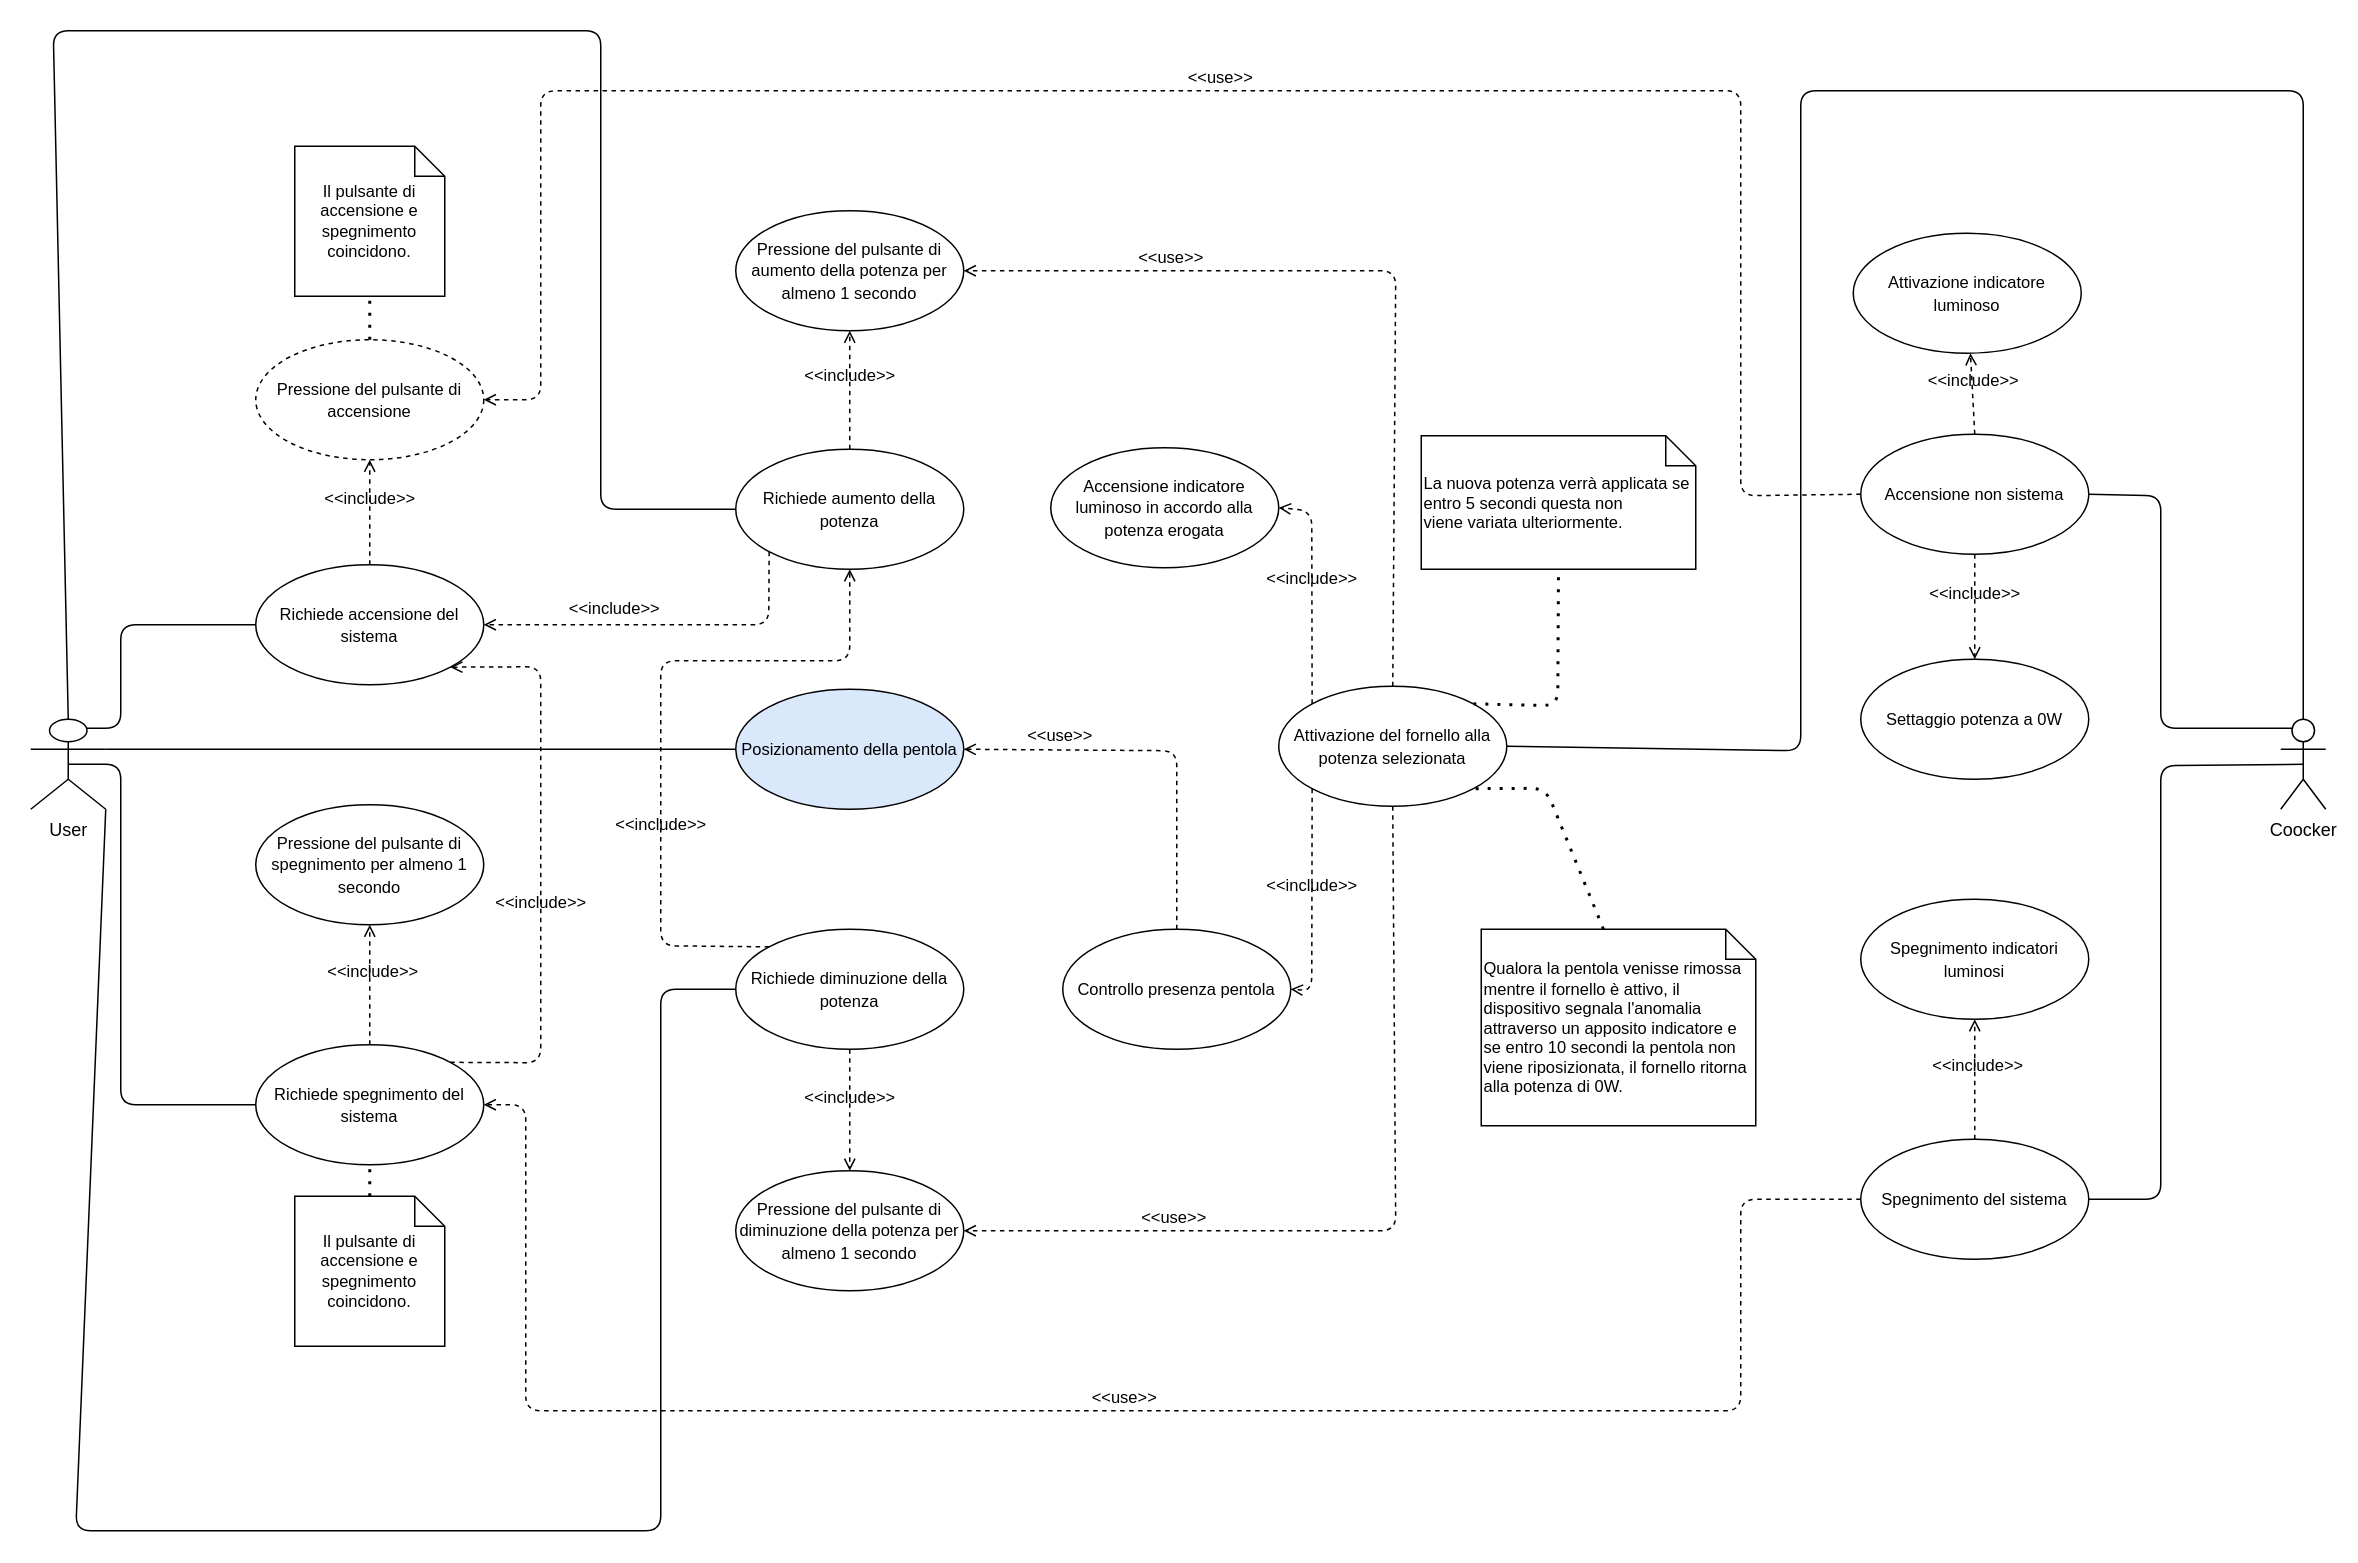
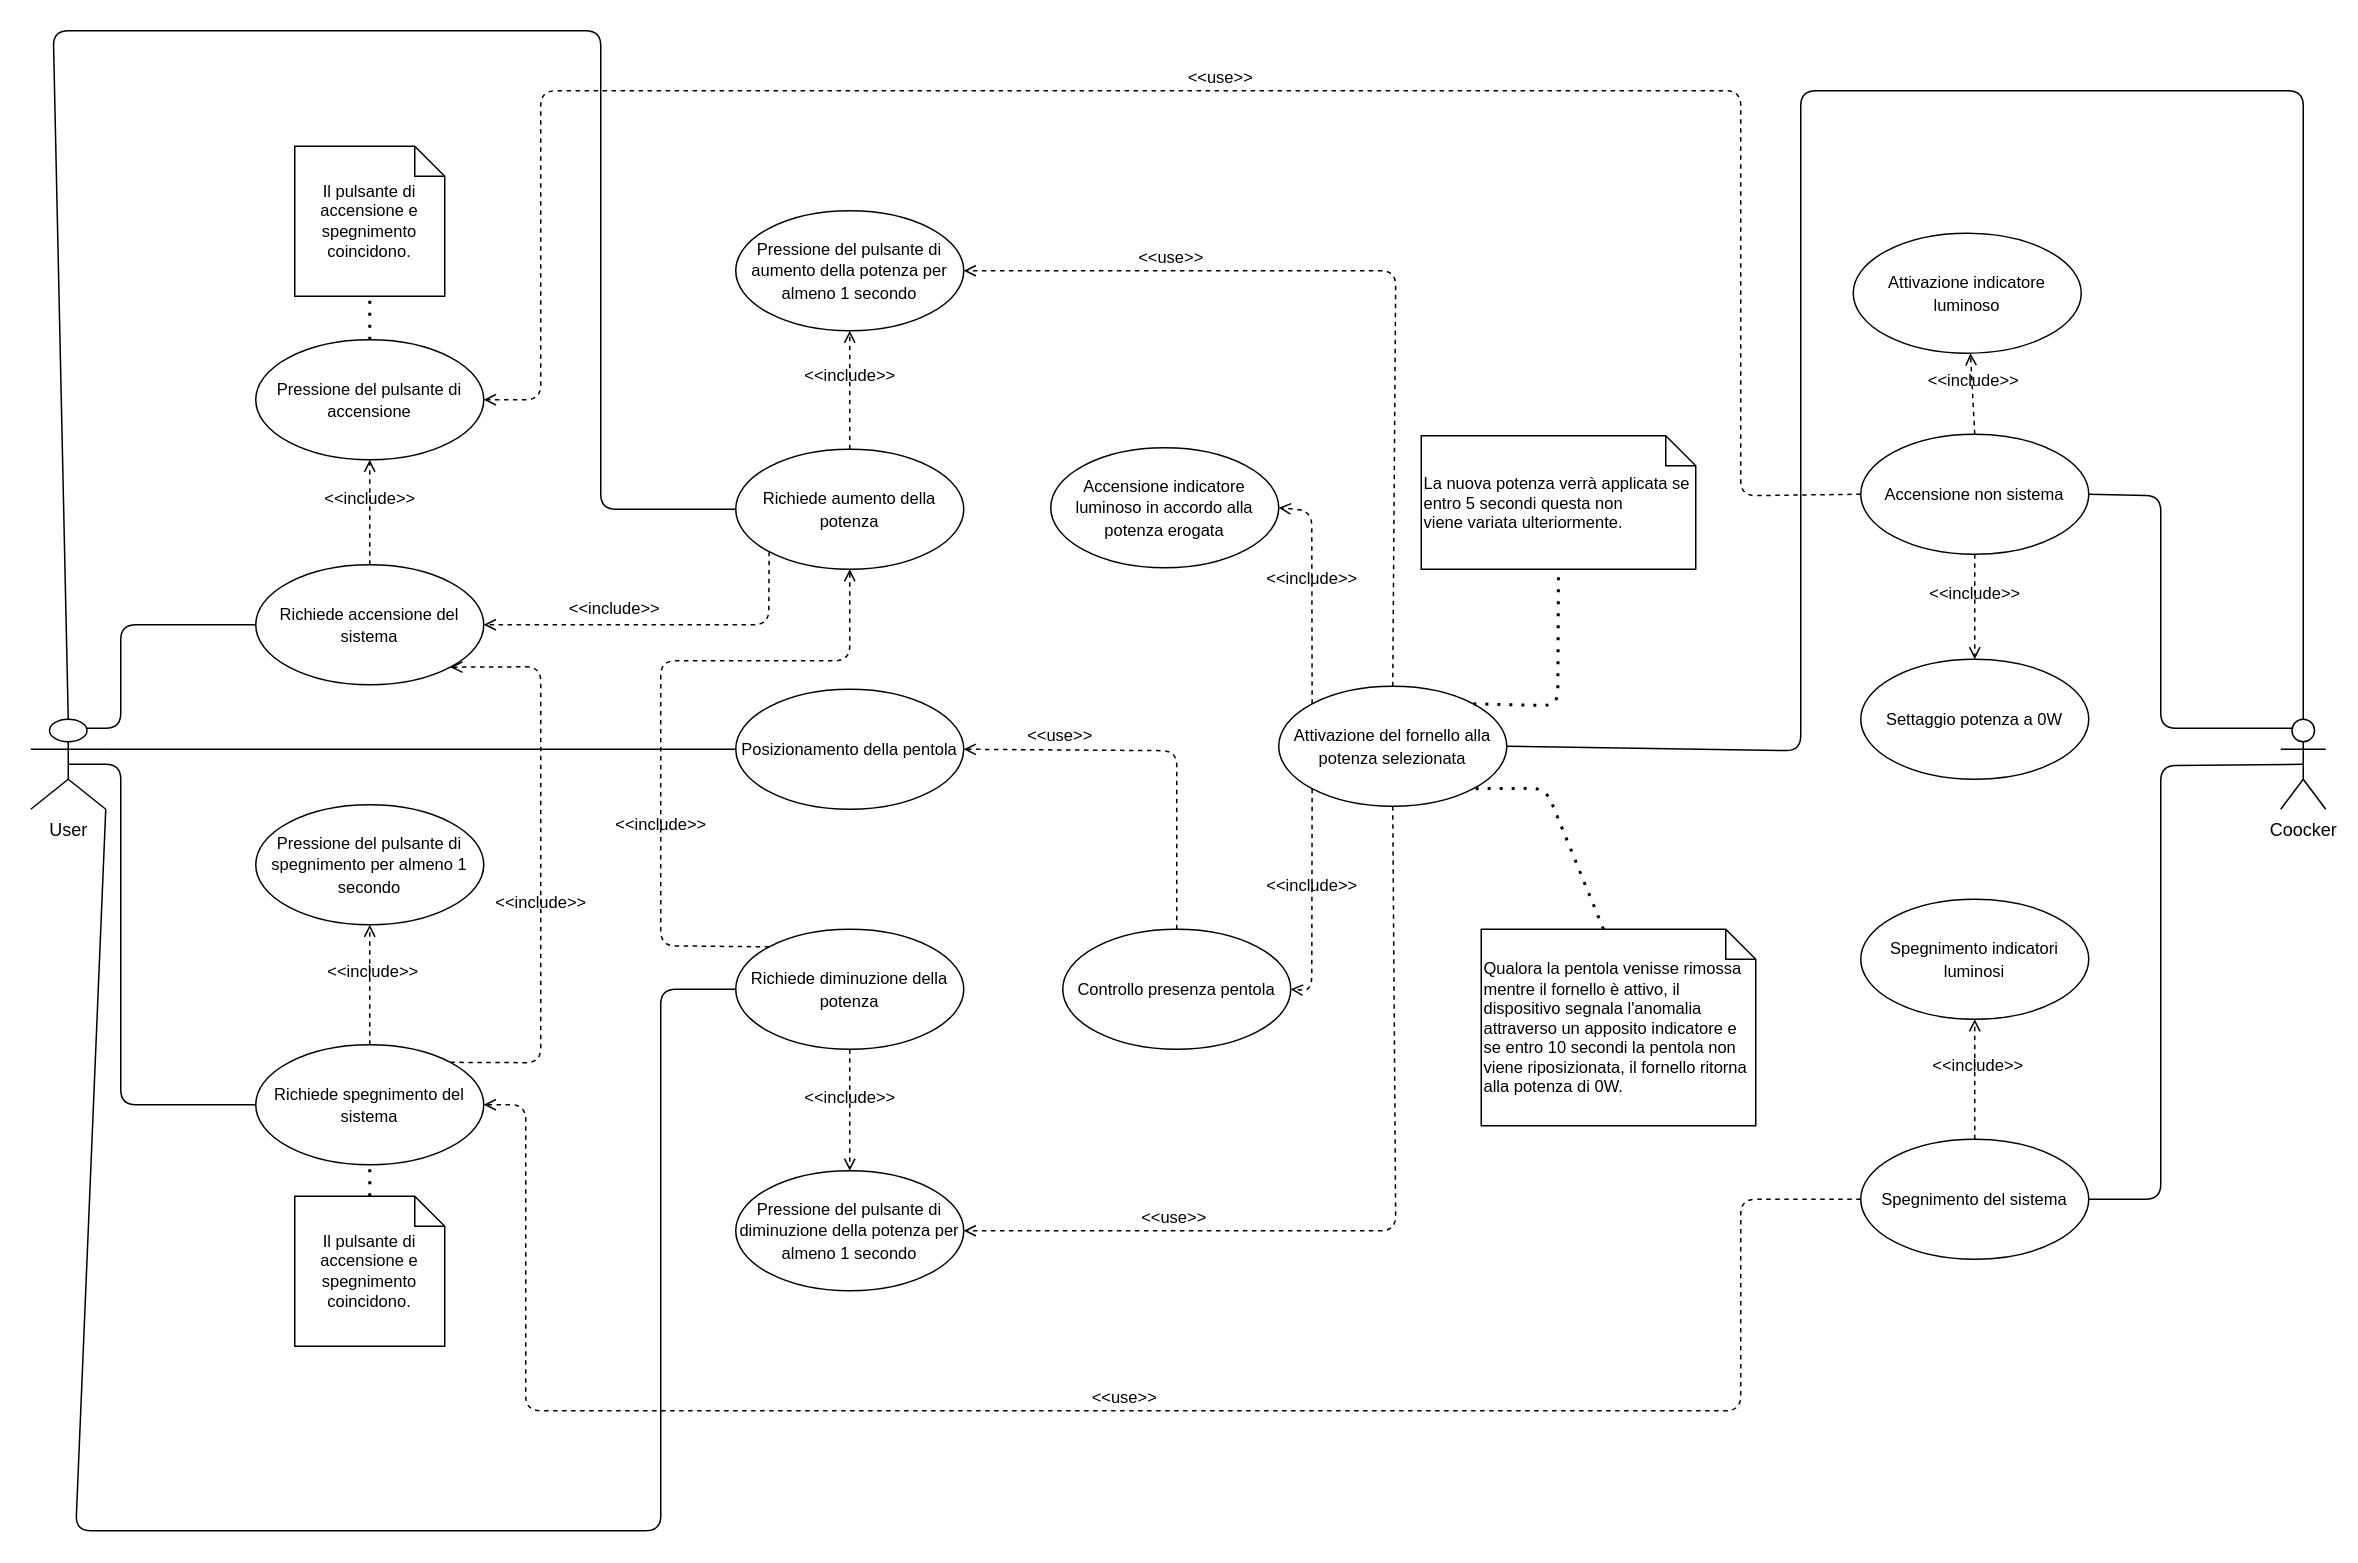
(370, 400) -> (370, 400)
(850, 749) -> (850, 749)
